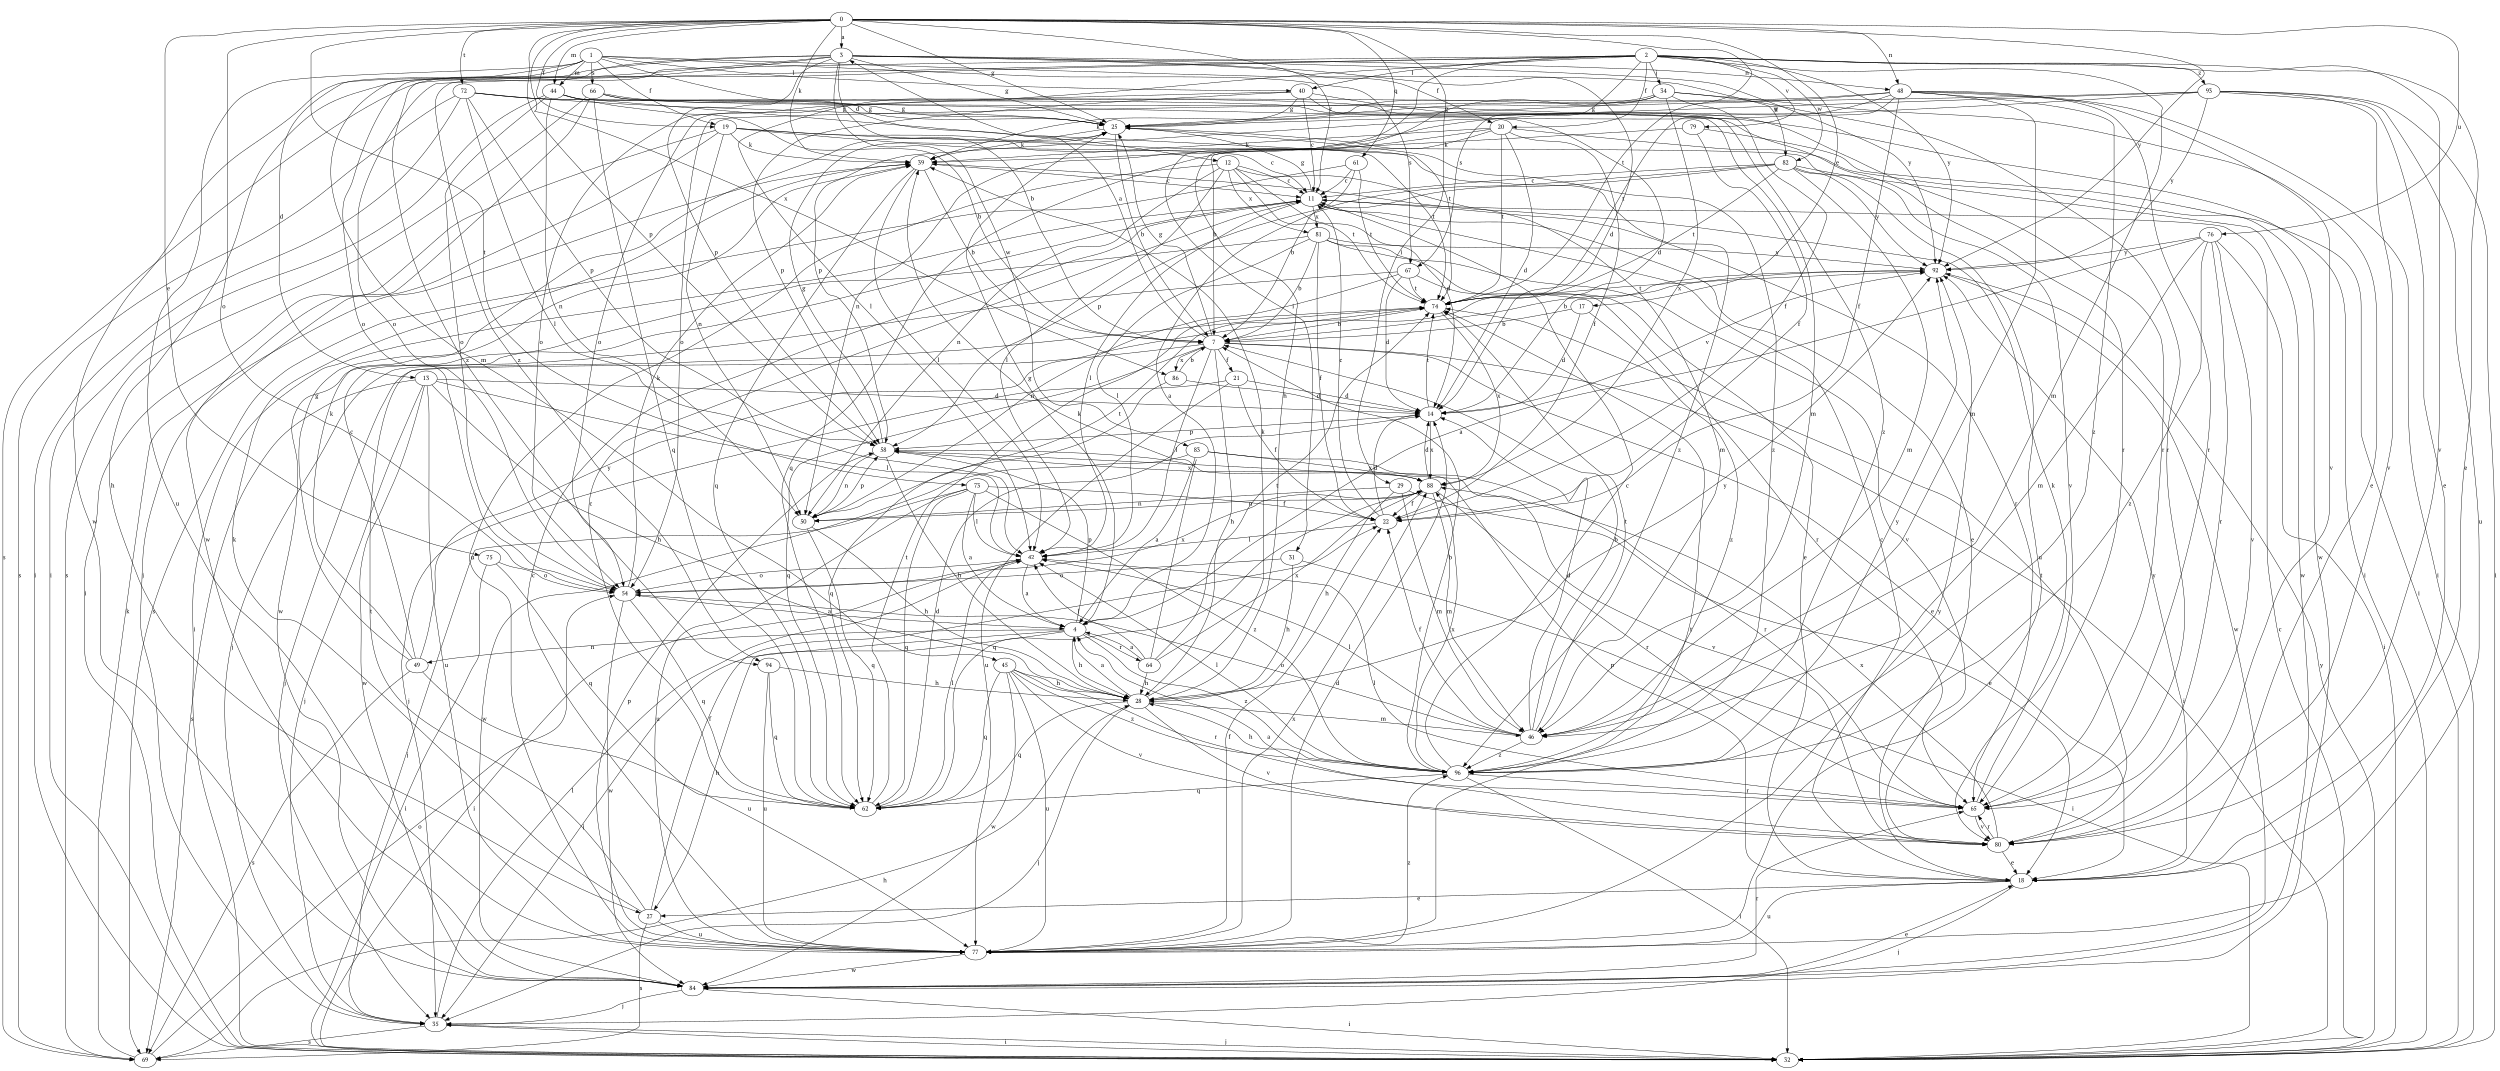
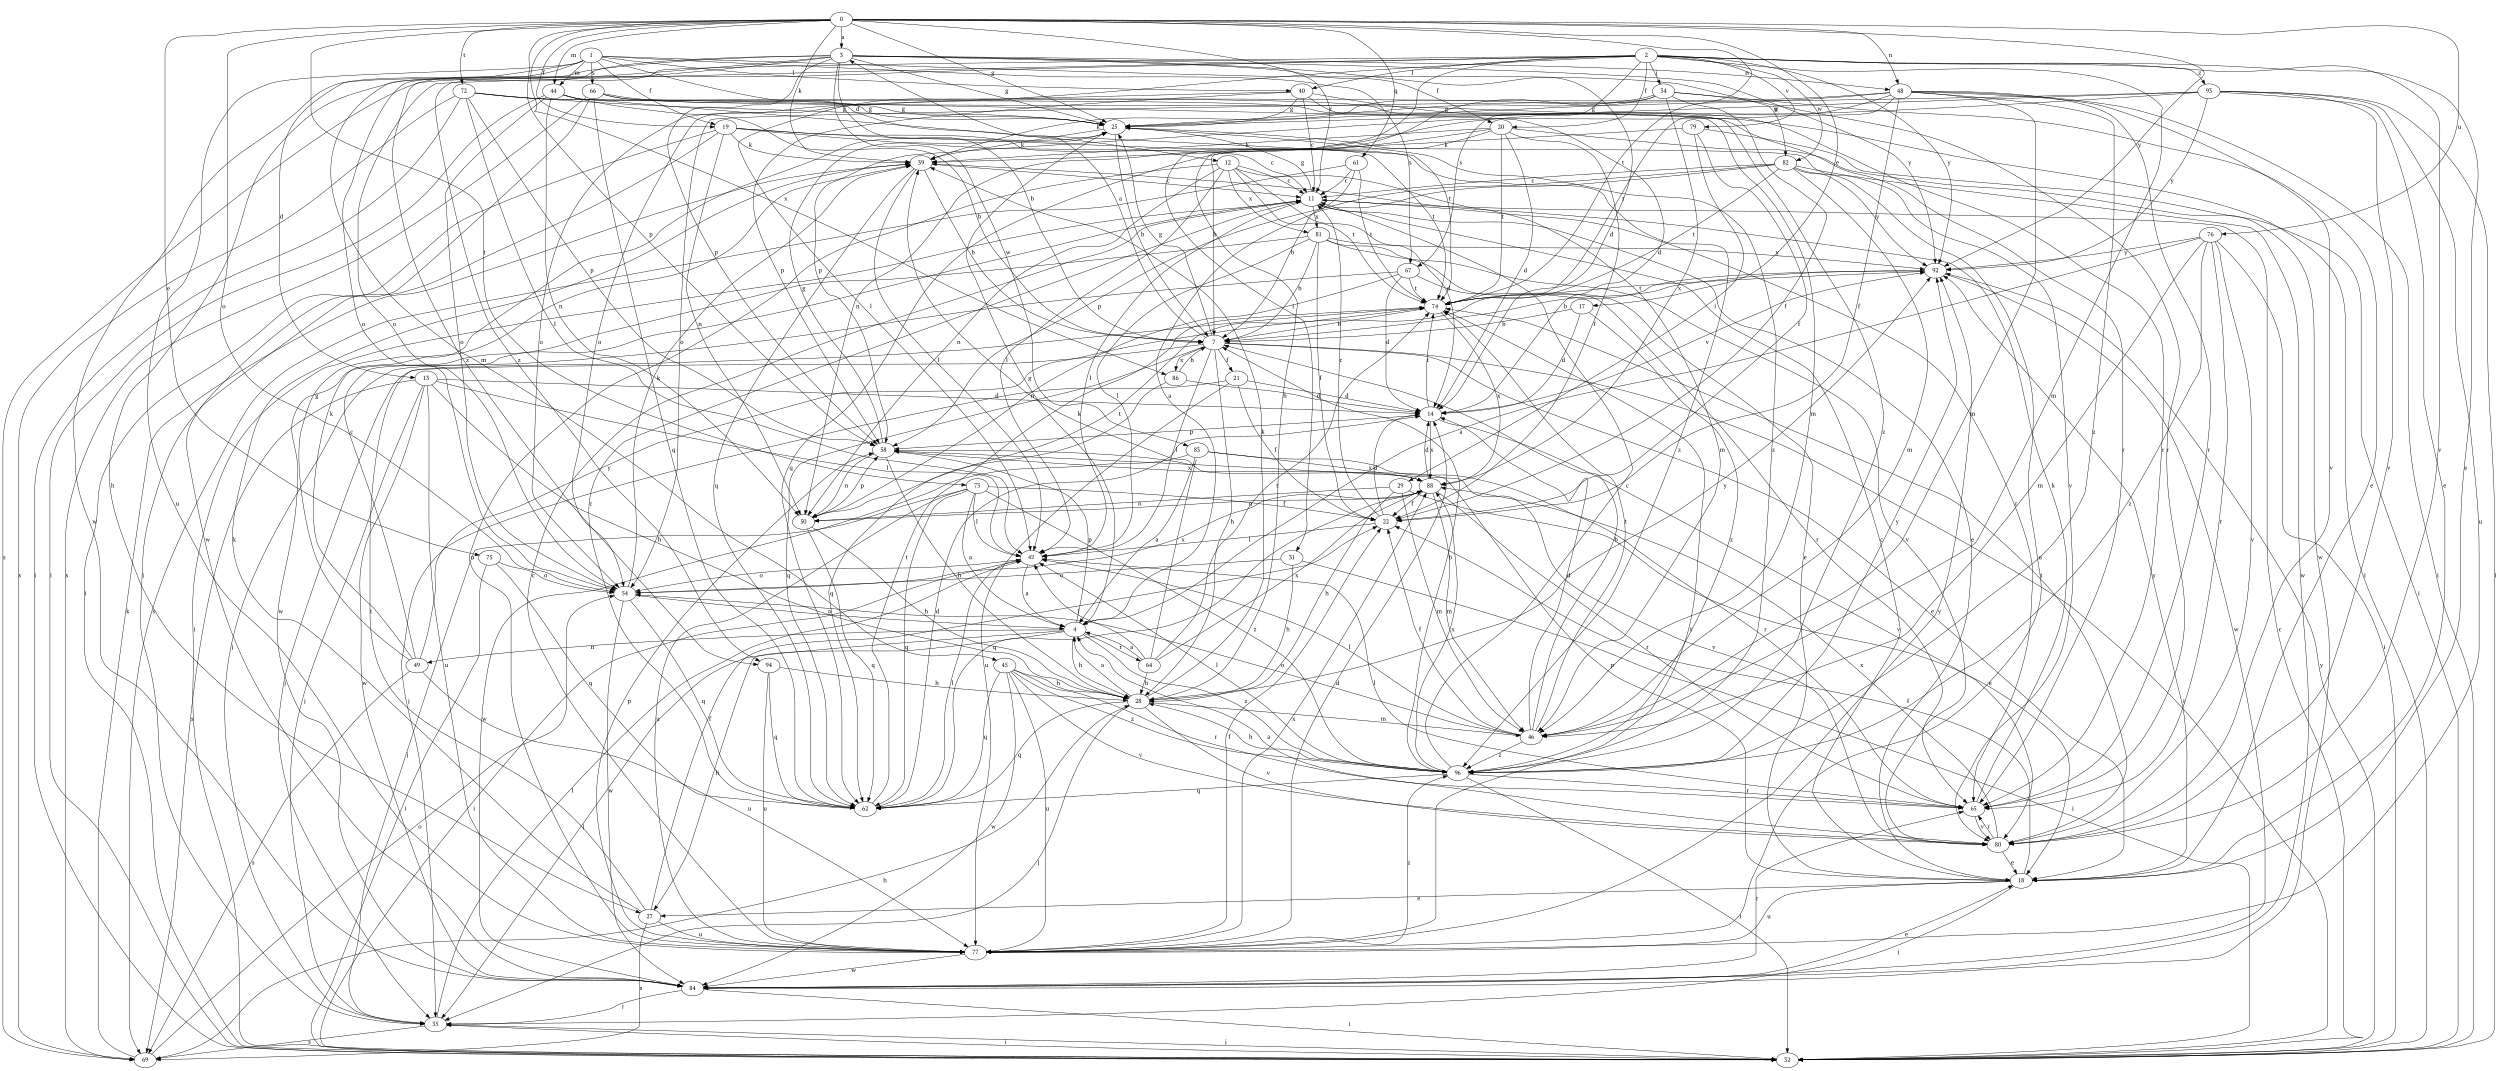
(1369, 37) -> (1680, 323)
none -> (1792, 580)
none -> (1758, 678)
